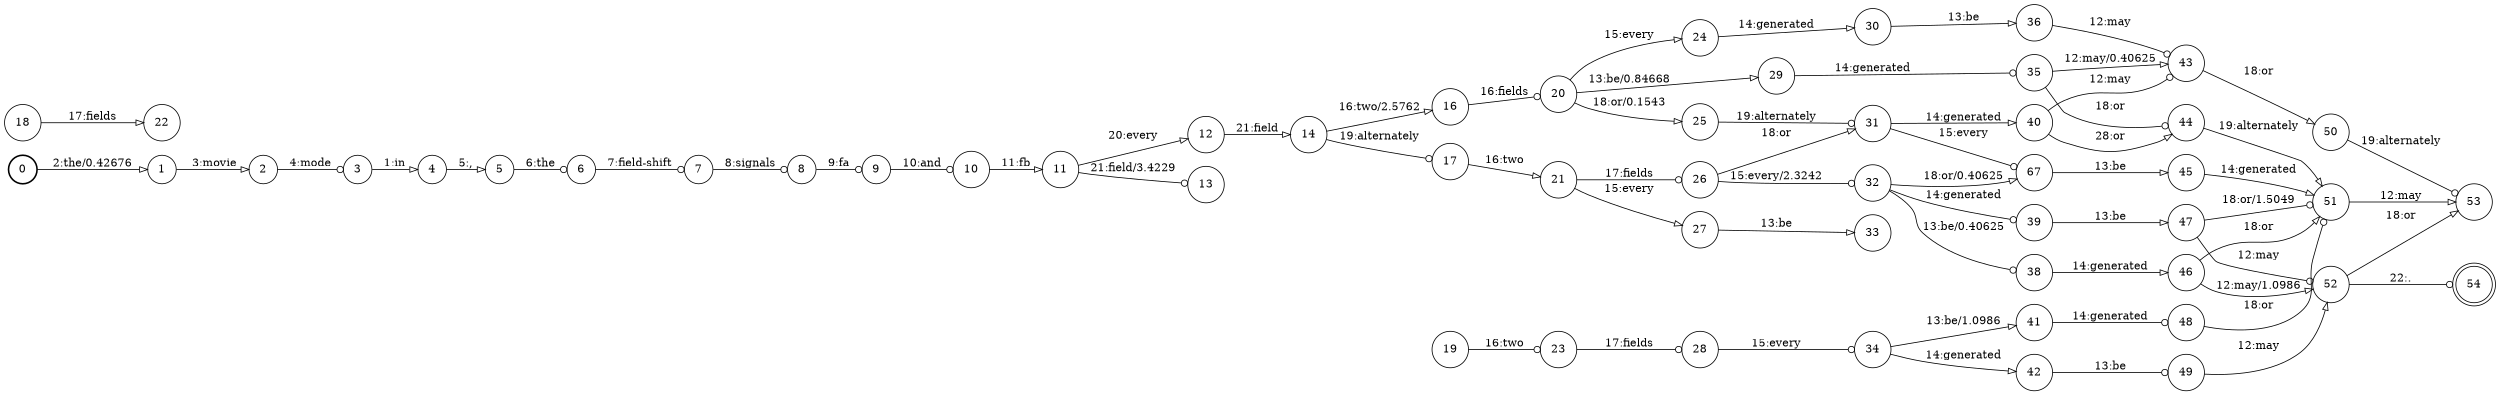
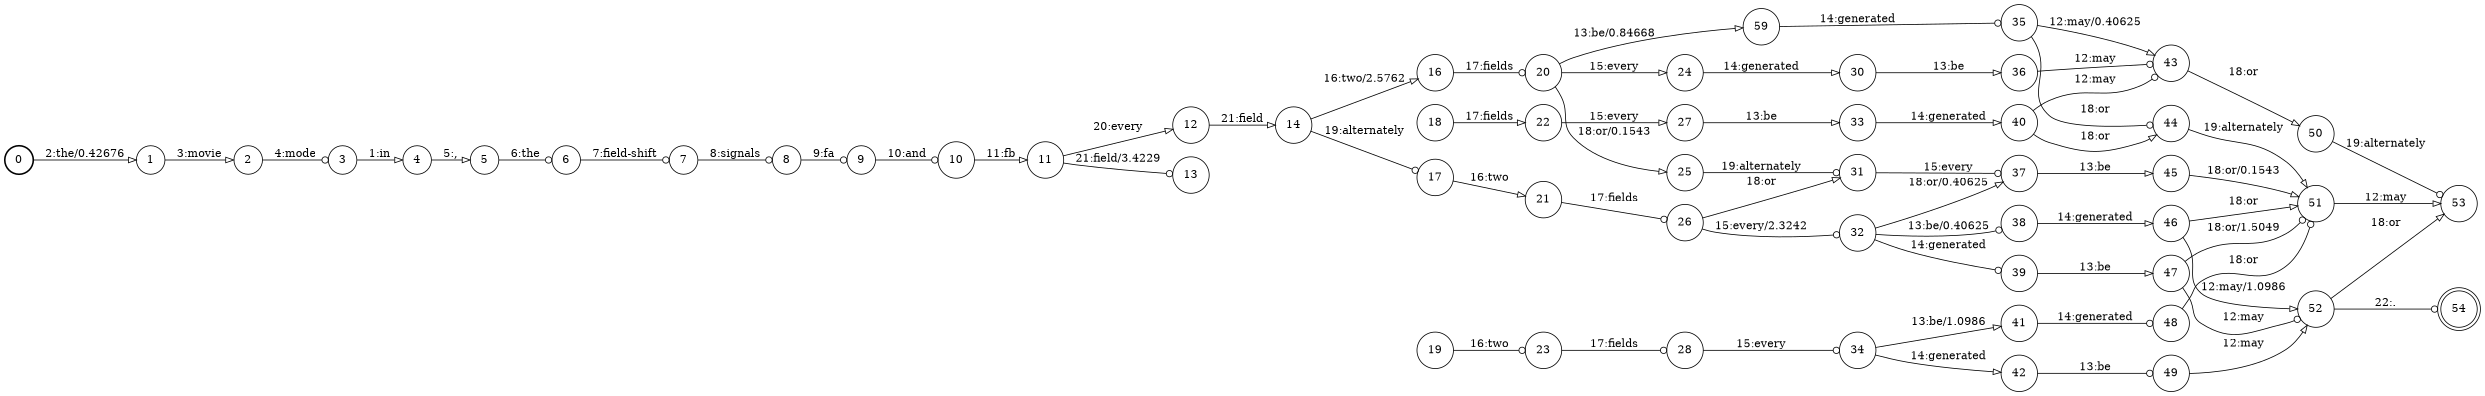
(1776, 76) -> (1761, 27)
(1504, 92) -> (1489, 67)
(1950, 123) -> (1935, 123)
(2110, 137) -> (2095, 137)
(2259, 170) -> (2244, 171)
(2034, 173) -> (2019, 173)
(1624, 208) -> (1610, 123)
